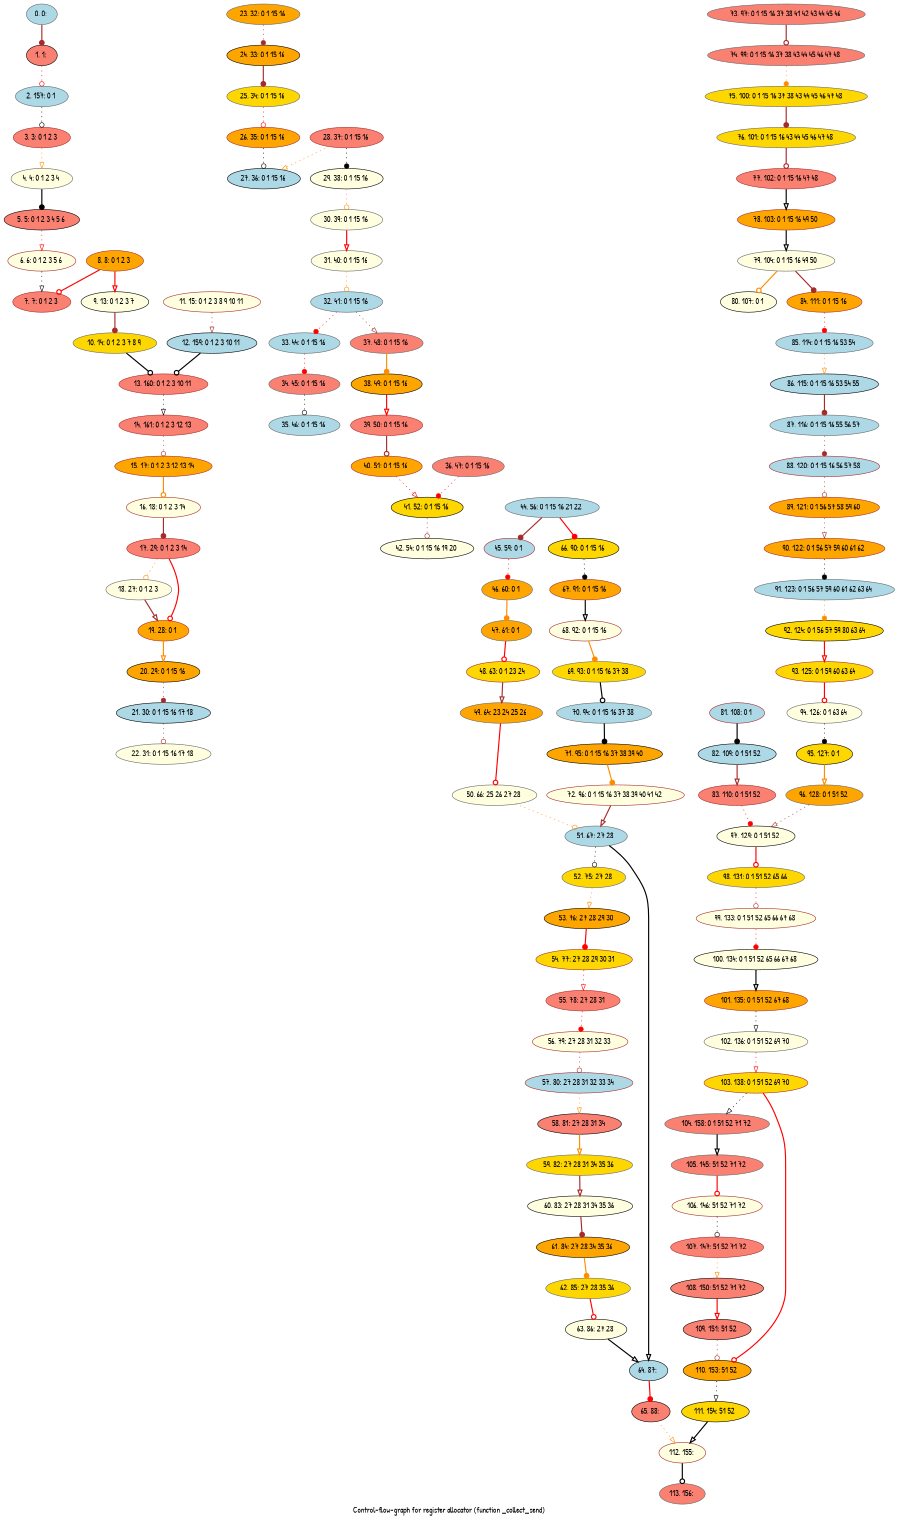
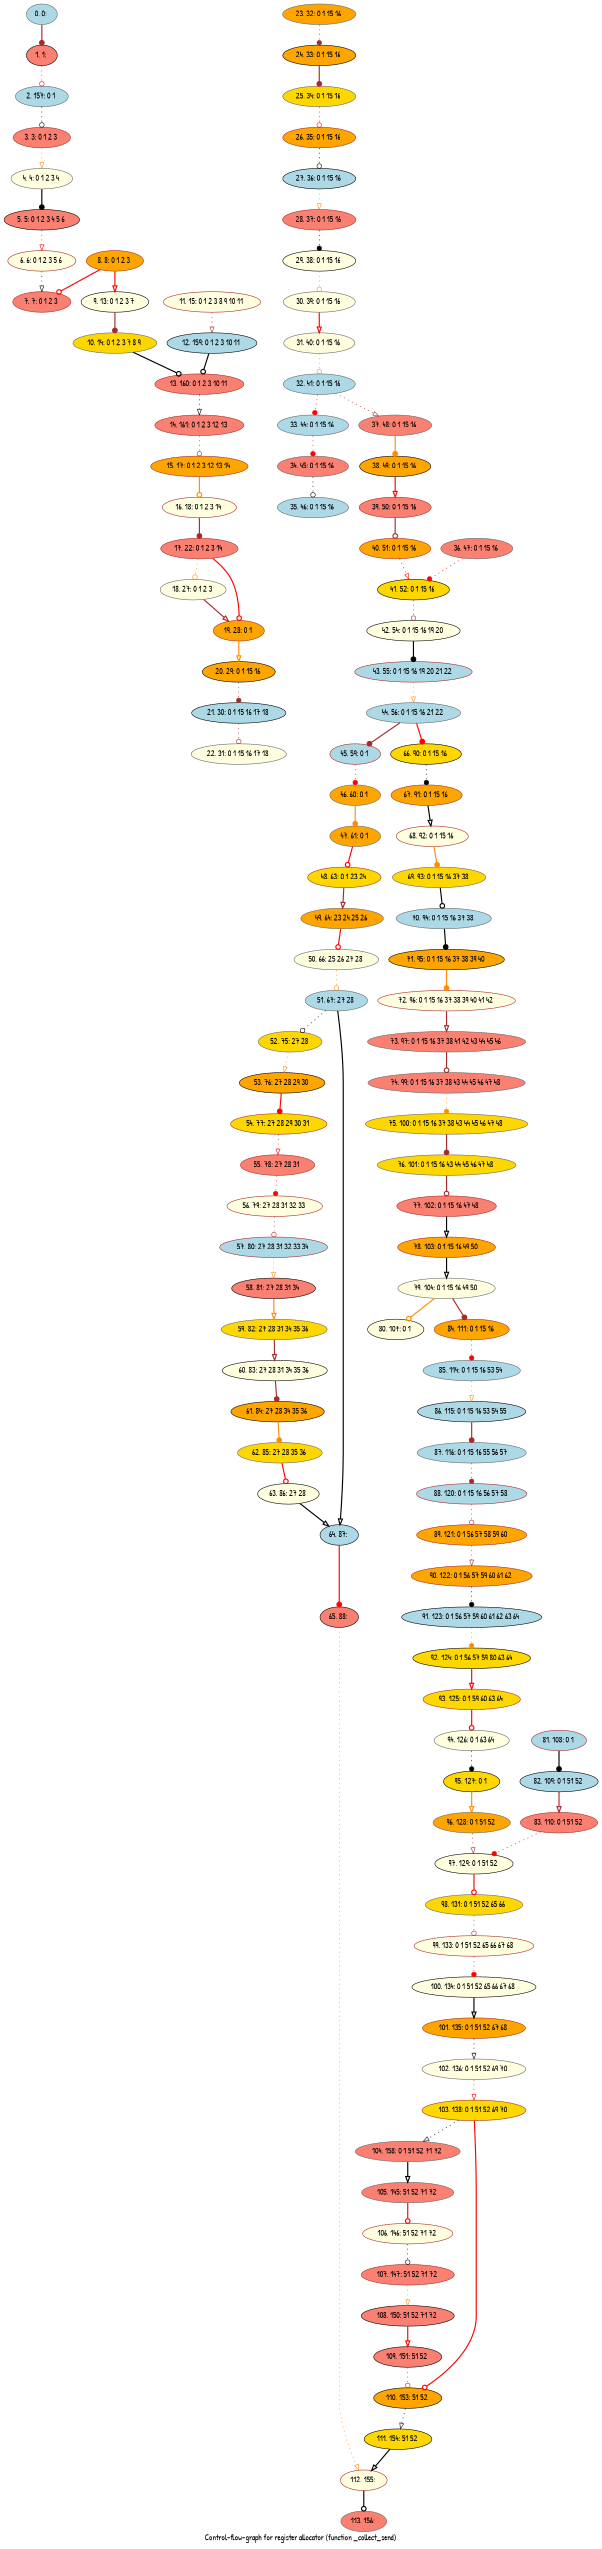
(308, 157) -> (319, 196)
(163, 549) -> (199, 549)
(824, 590) -> (472, 1617)
none -> (413, 672)
(607, 813) -> (447, 1018)
